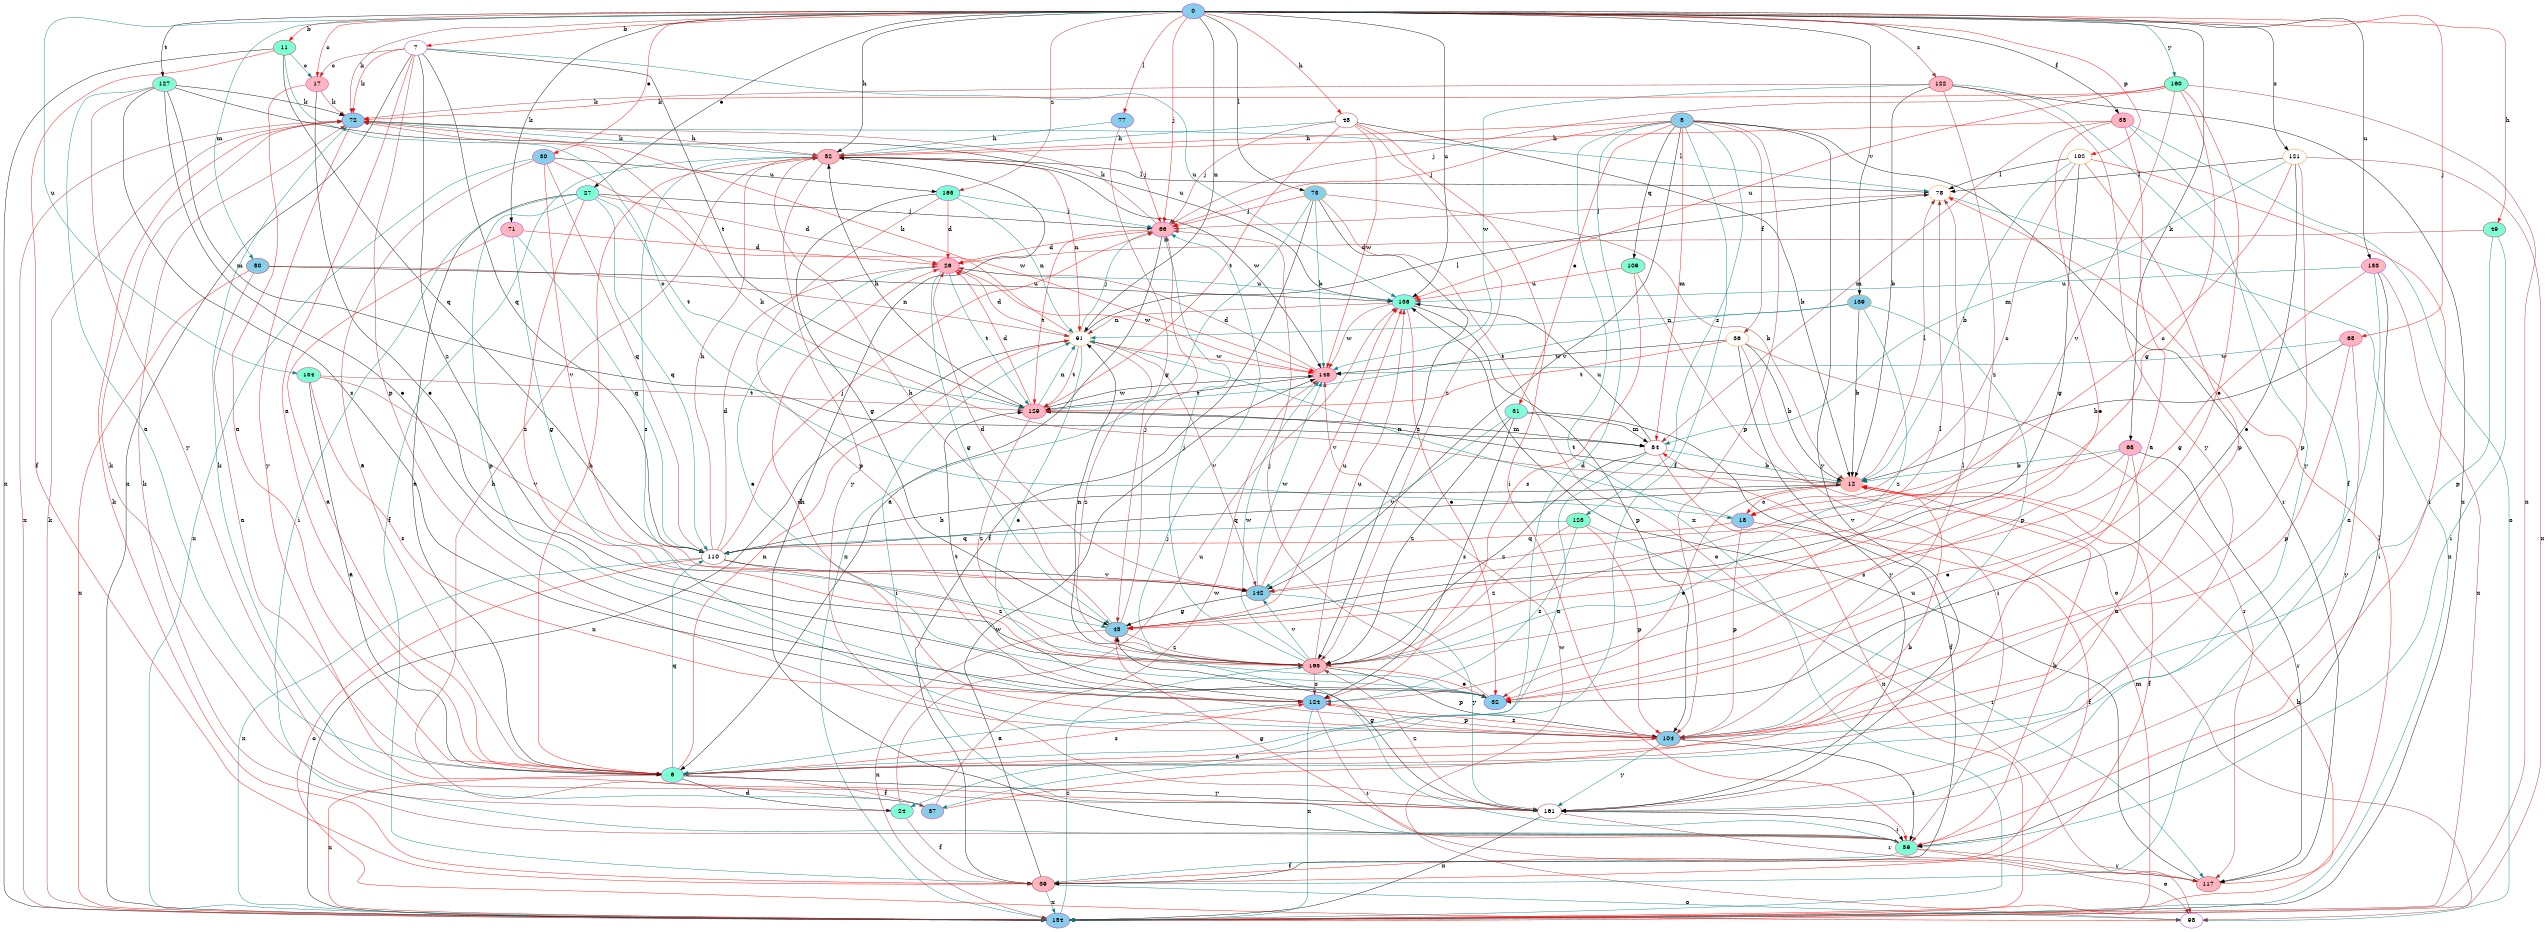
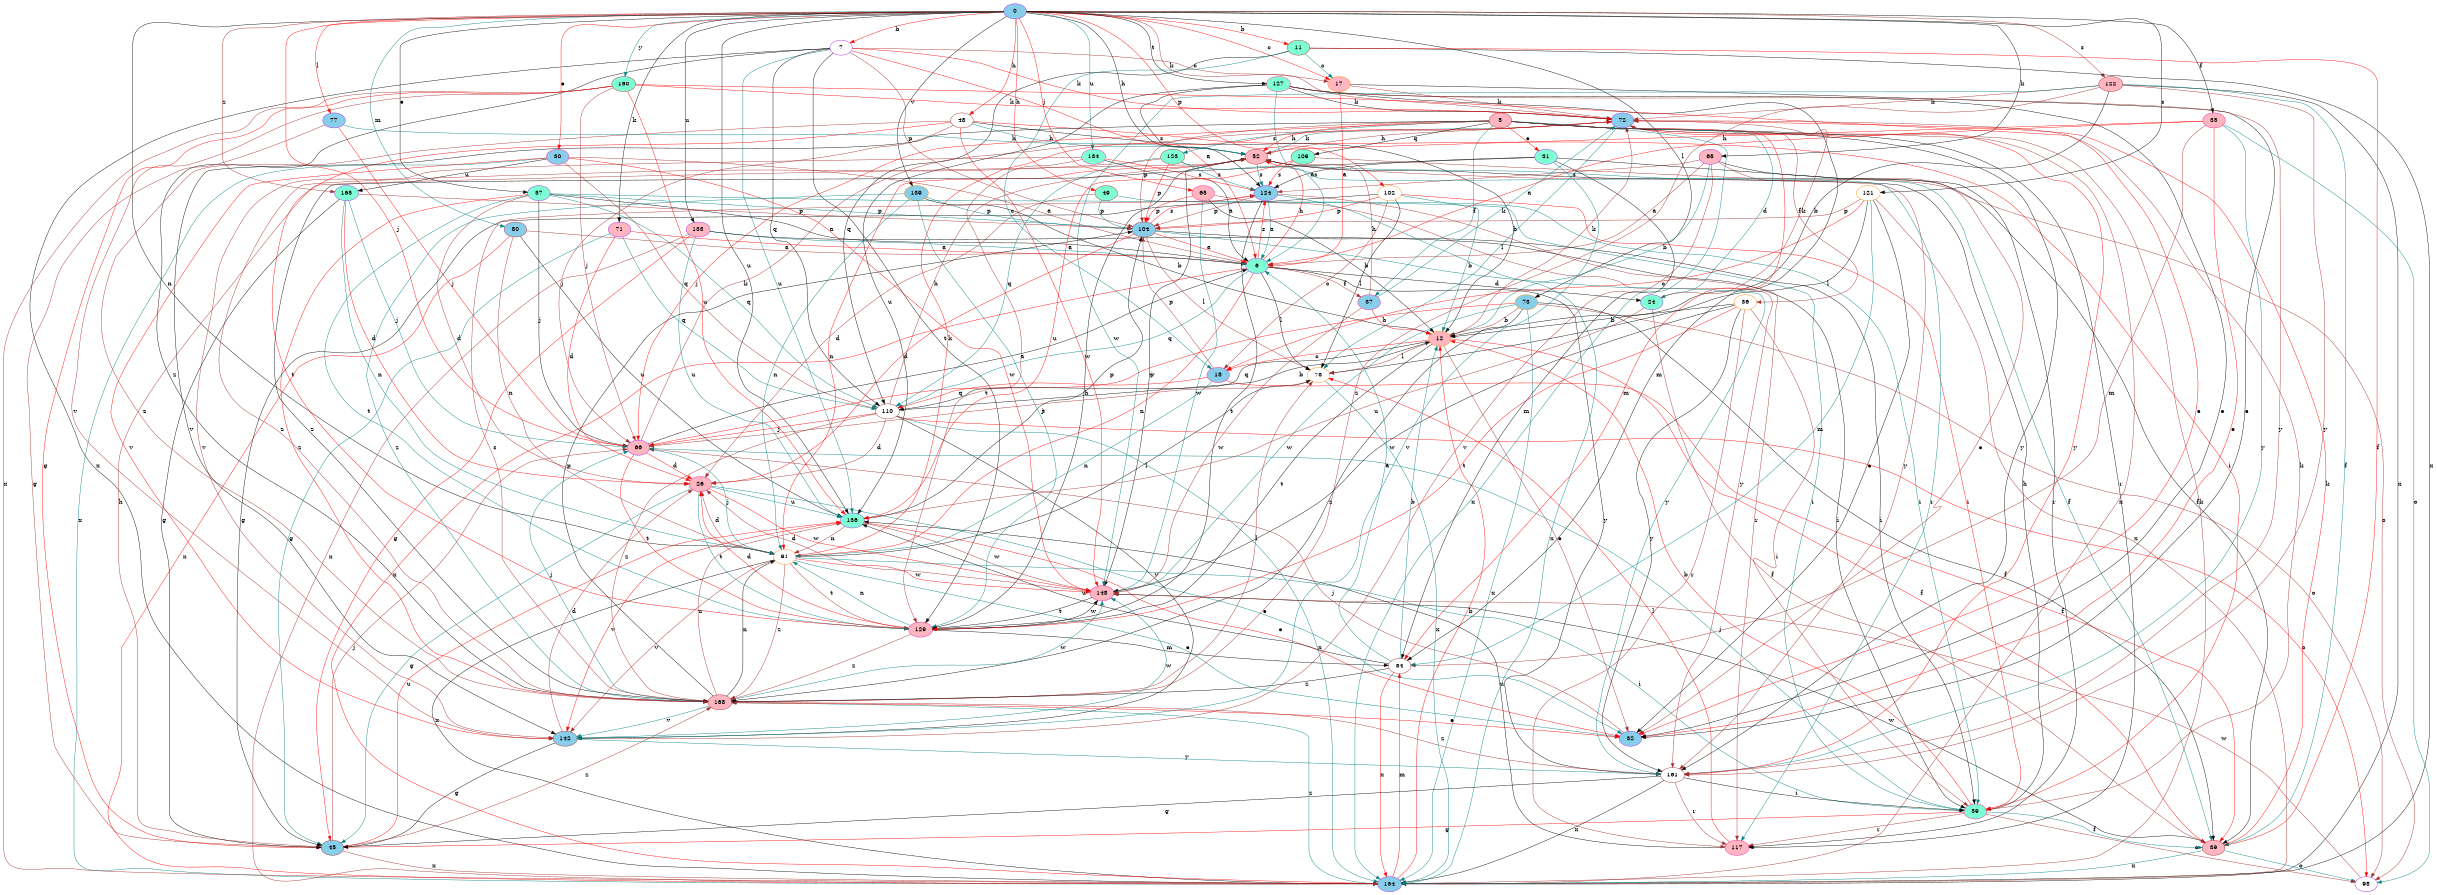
(317, 84) -> (1339, 84)
(1682, 120) -> (1500, 120)
(1381, 184) -> (1280, 323)
(588, 193) -> (539, 193)
(1321, 284) -> (1289, 448)
(1326, 456) -> (659, 567)
(1029, 784) -> (1373, 594)
(2208, 884) -> (1737, 848)
